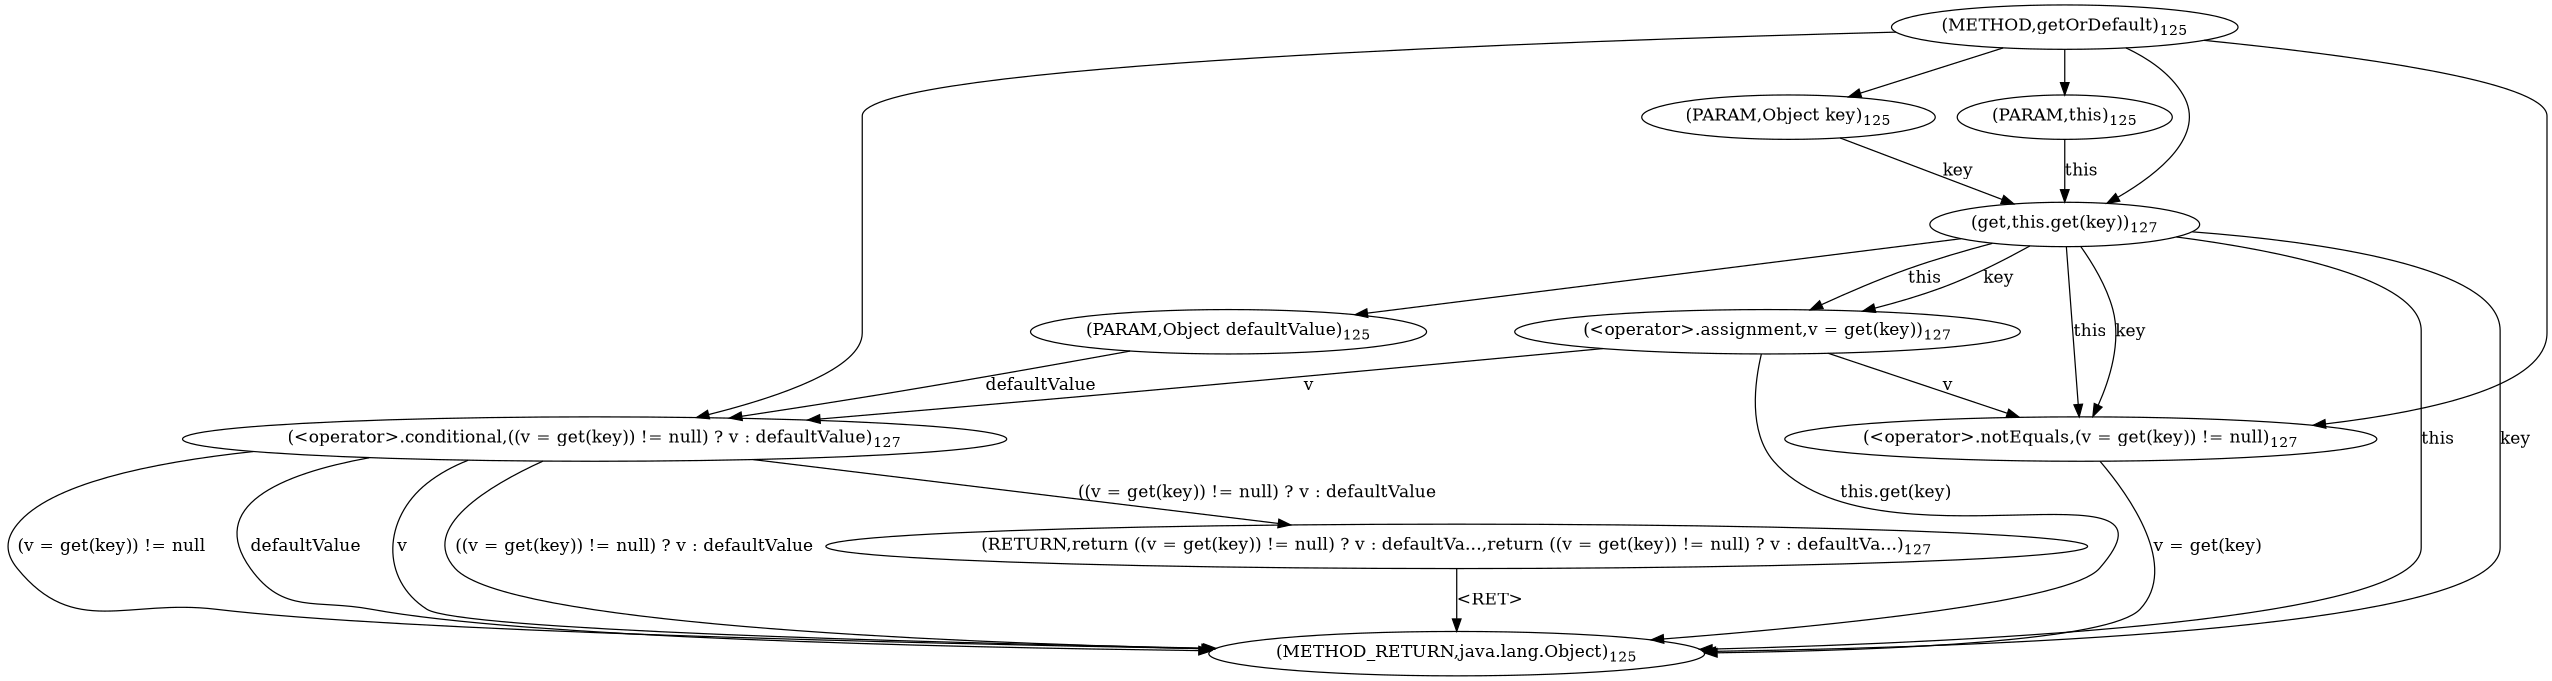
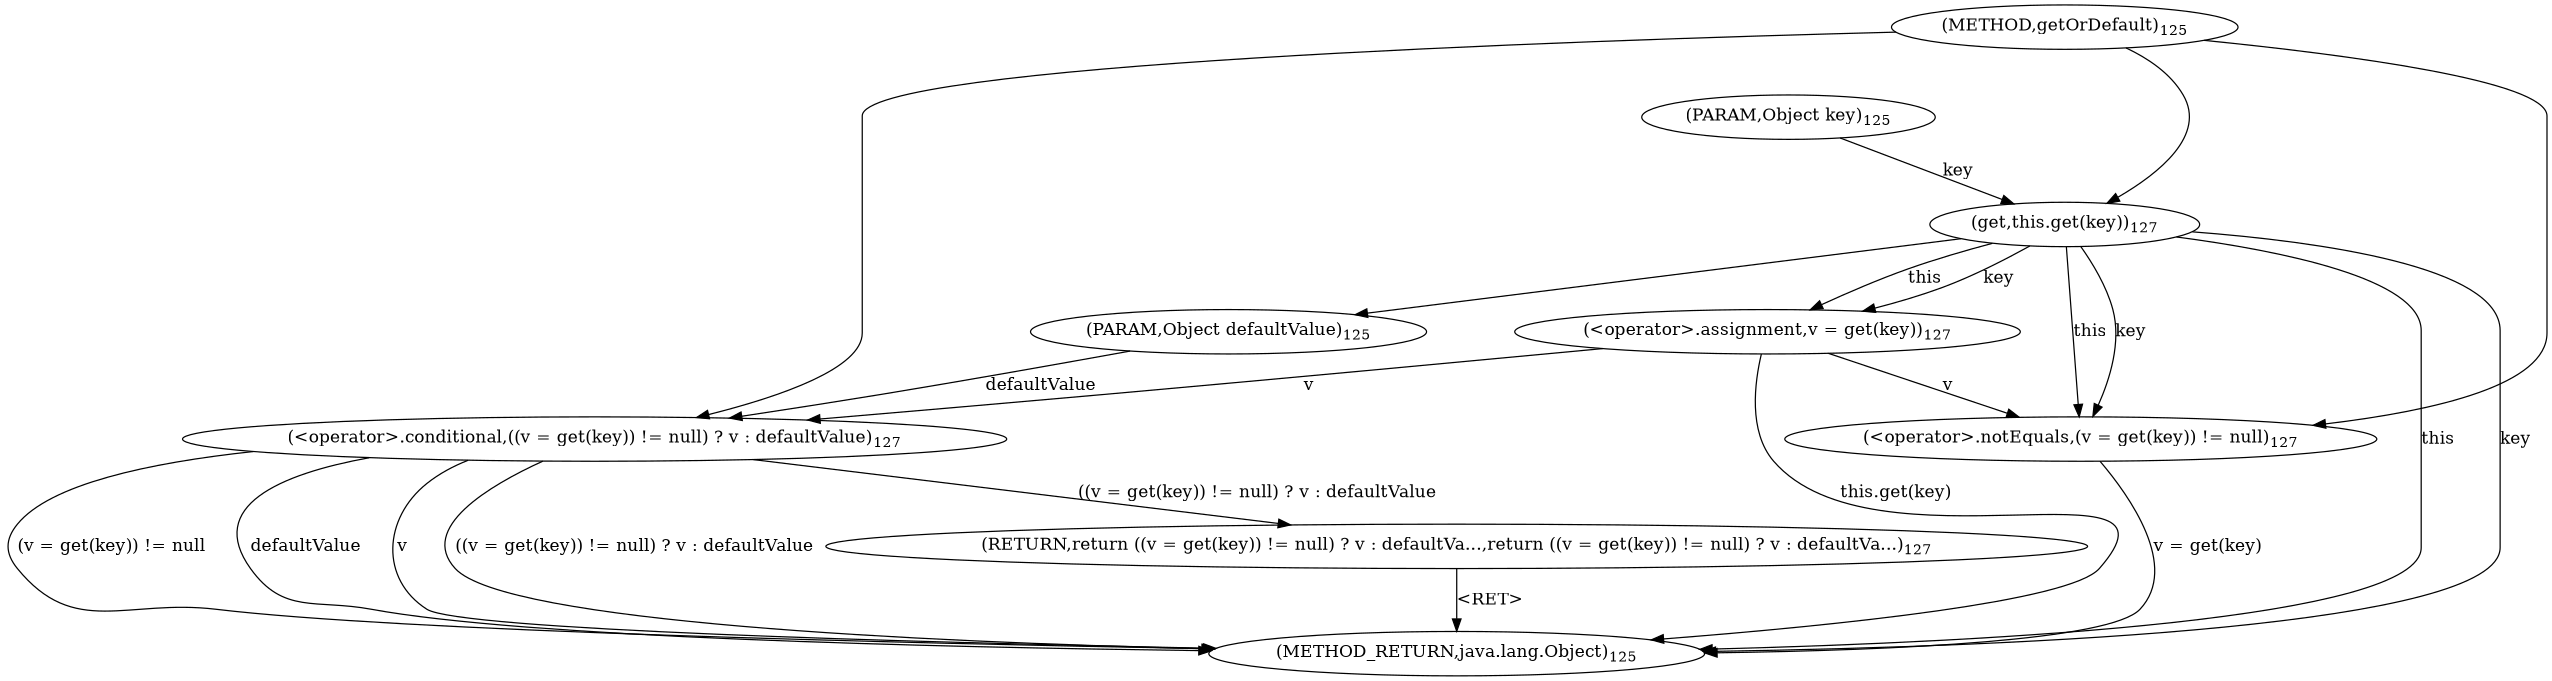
(1932, 70) -> none
(2065, 117) -> none
